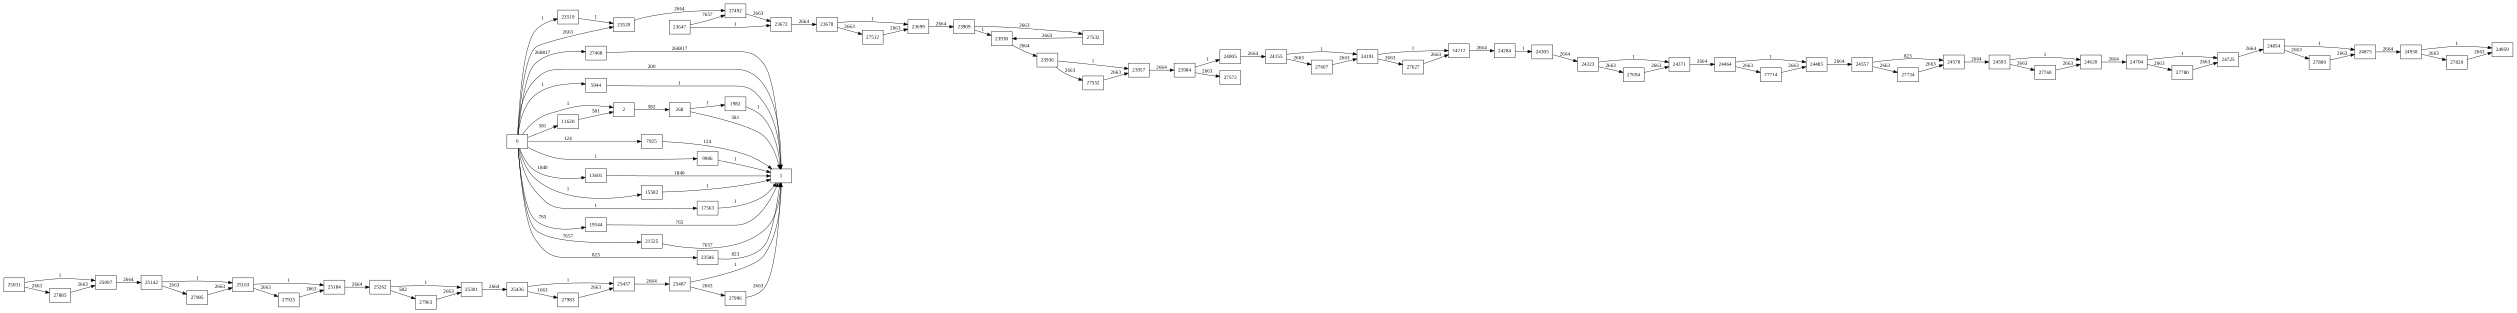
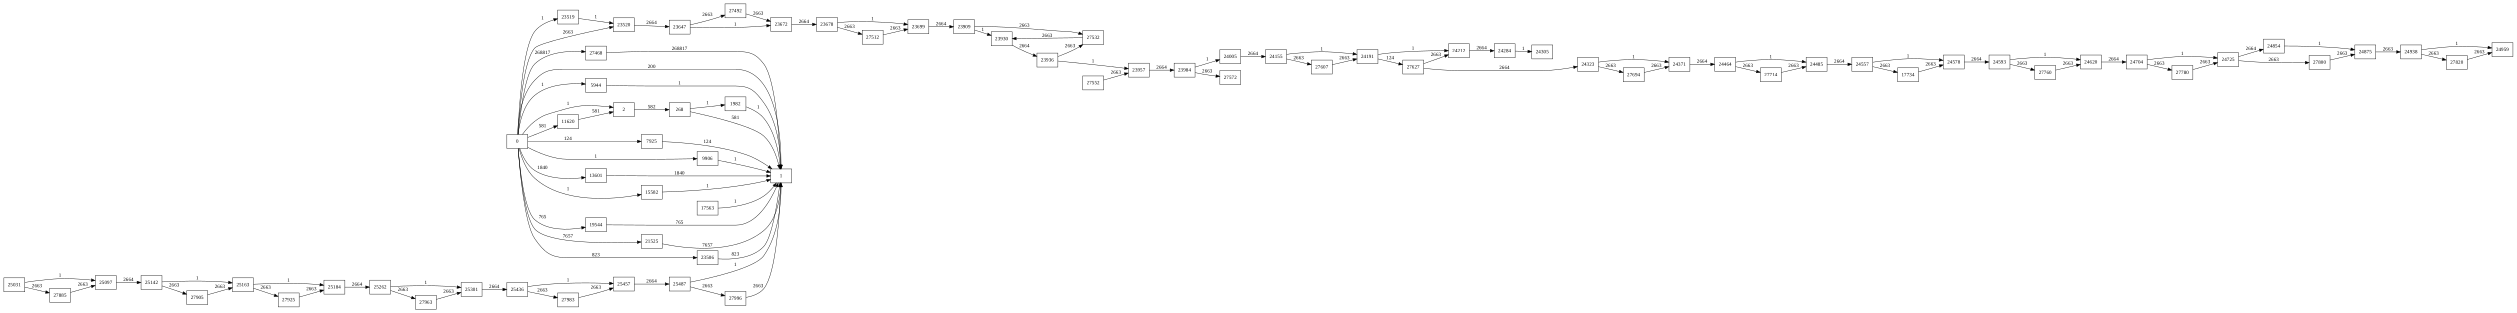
(677, 12) -> (650, 26)
(708, 15) -> (708, 15)
(2388, 49) -> (2388, 49)
(2295, 54) -> (2272, 63)
(1908, 56) -> (1908, 56)
(1390, 58) -> (1390, 58)
(1563, 58) -> (1499, 71)
(1067, 74) -> (1069, 52)
(1908, 75) -> (1908, 75)
(588, 208) -> none
(403, 290) -> (403, 290)
(543, 290) -> (543, 290)
